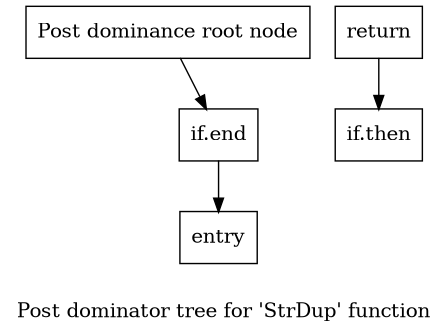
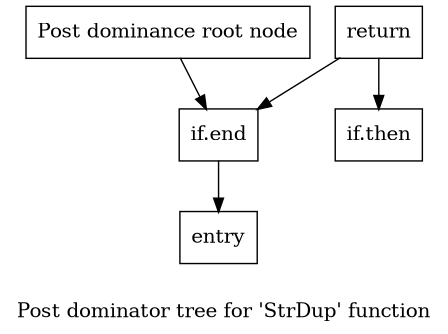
none -> (305, 80)
